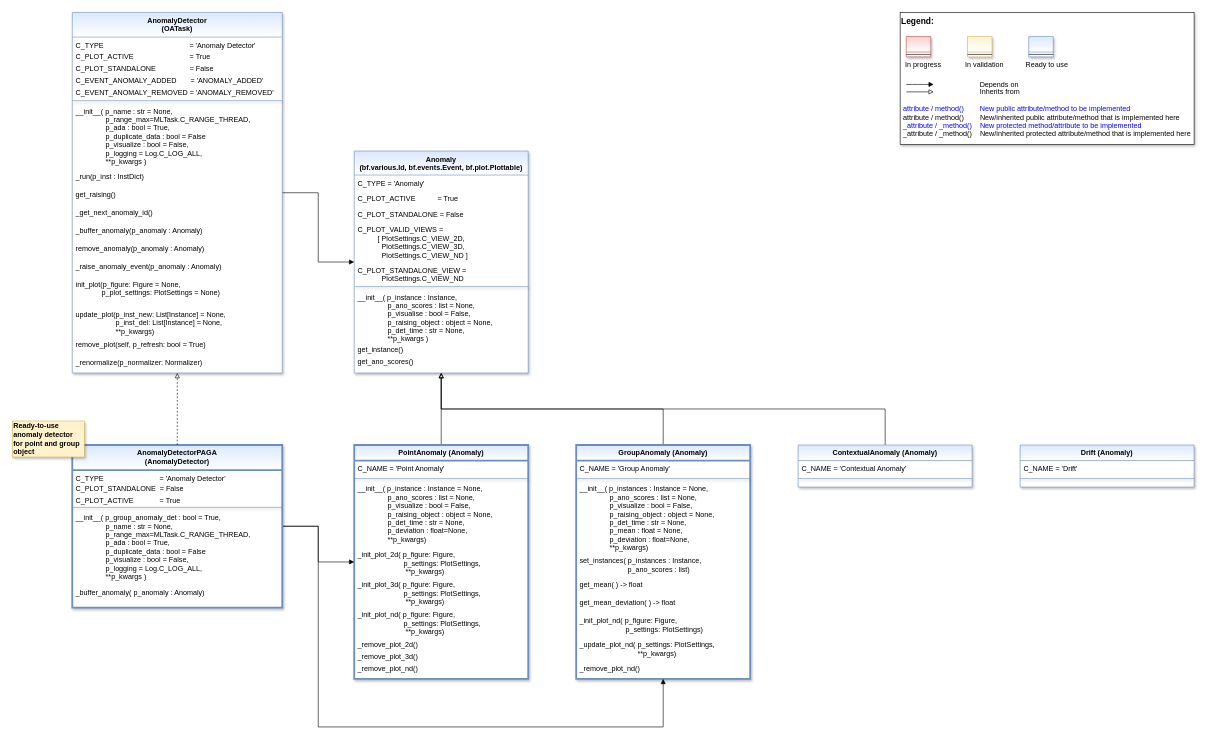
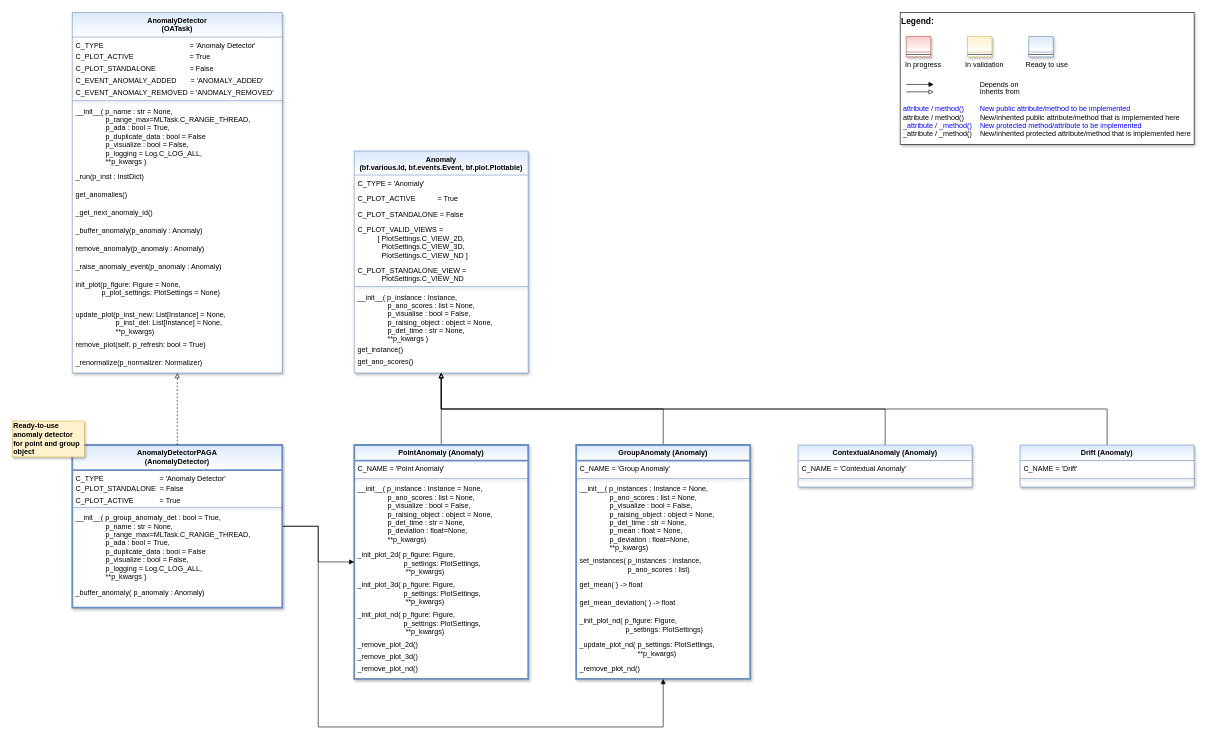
(100, 194) -> (104, 194)
(318, 261) -> none
none -> (1015, 409)
